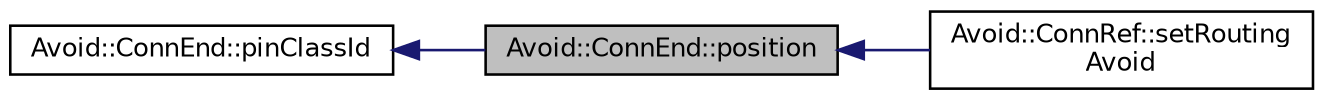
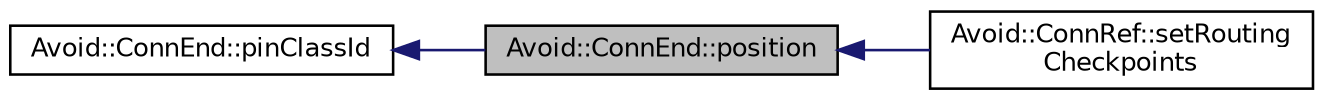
(1122, 50) -> (1122, 50)
